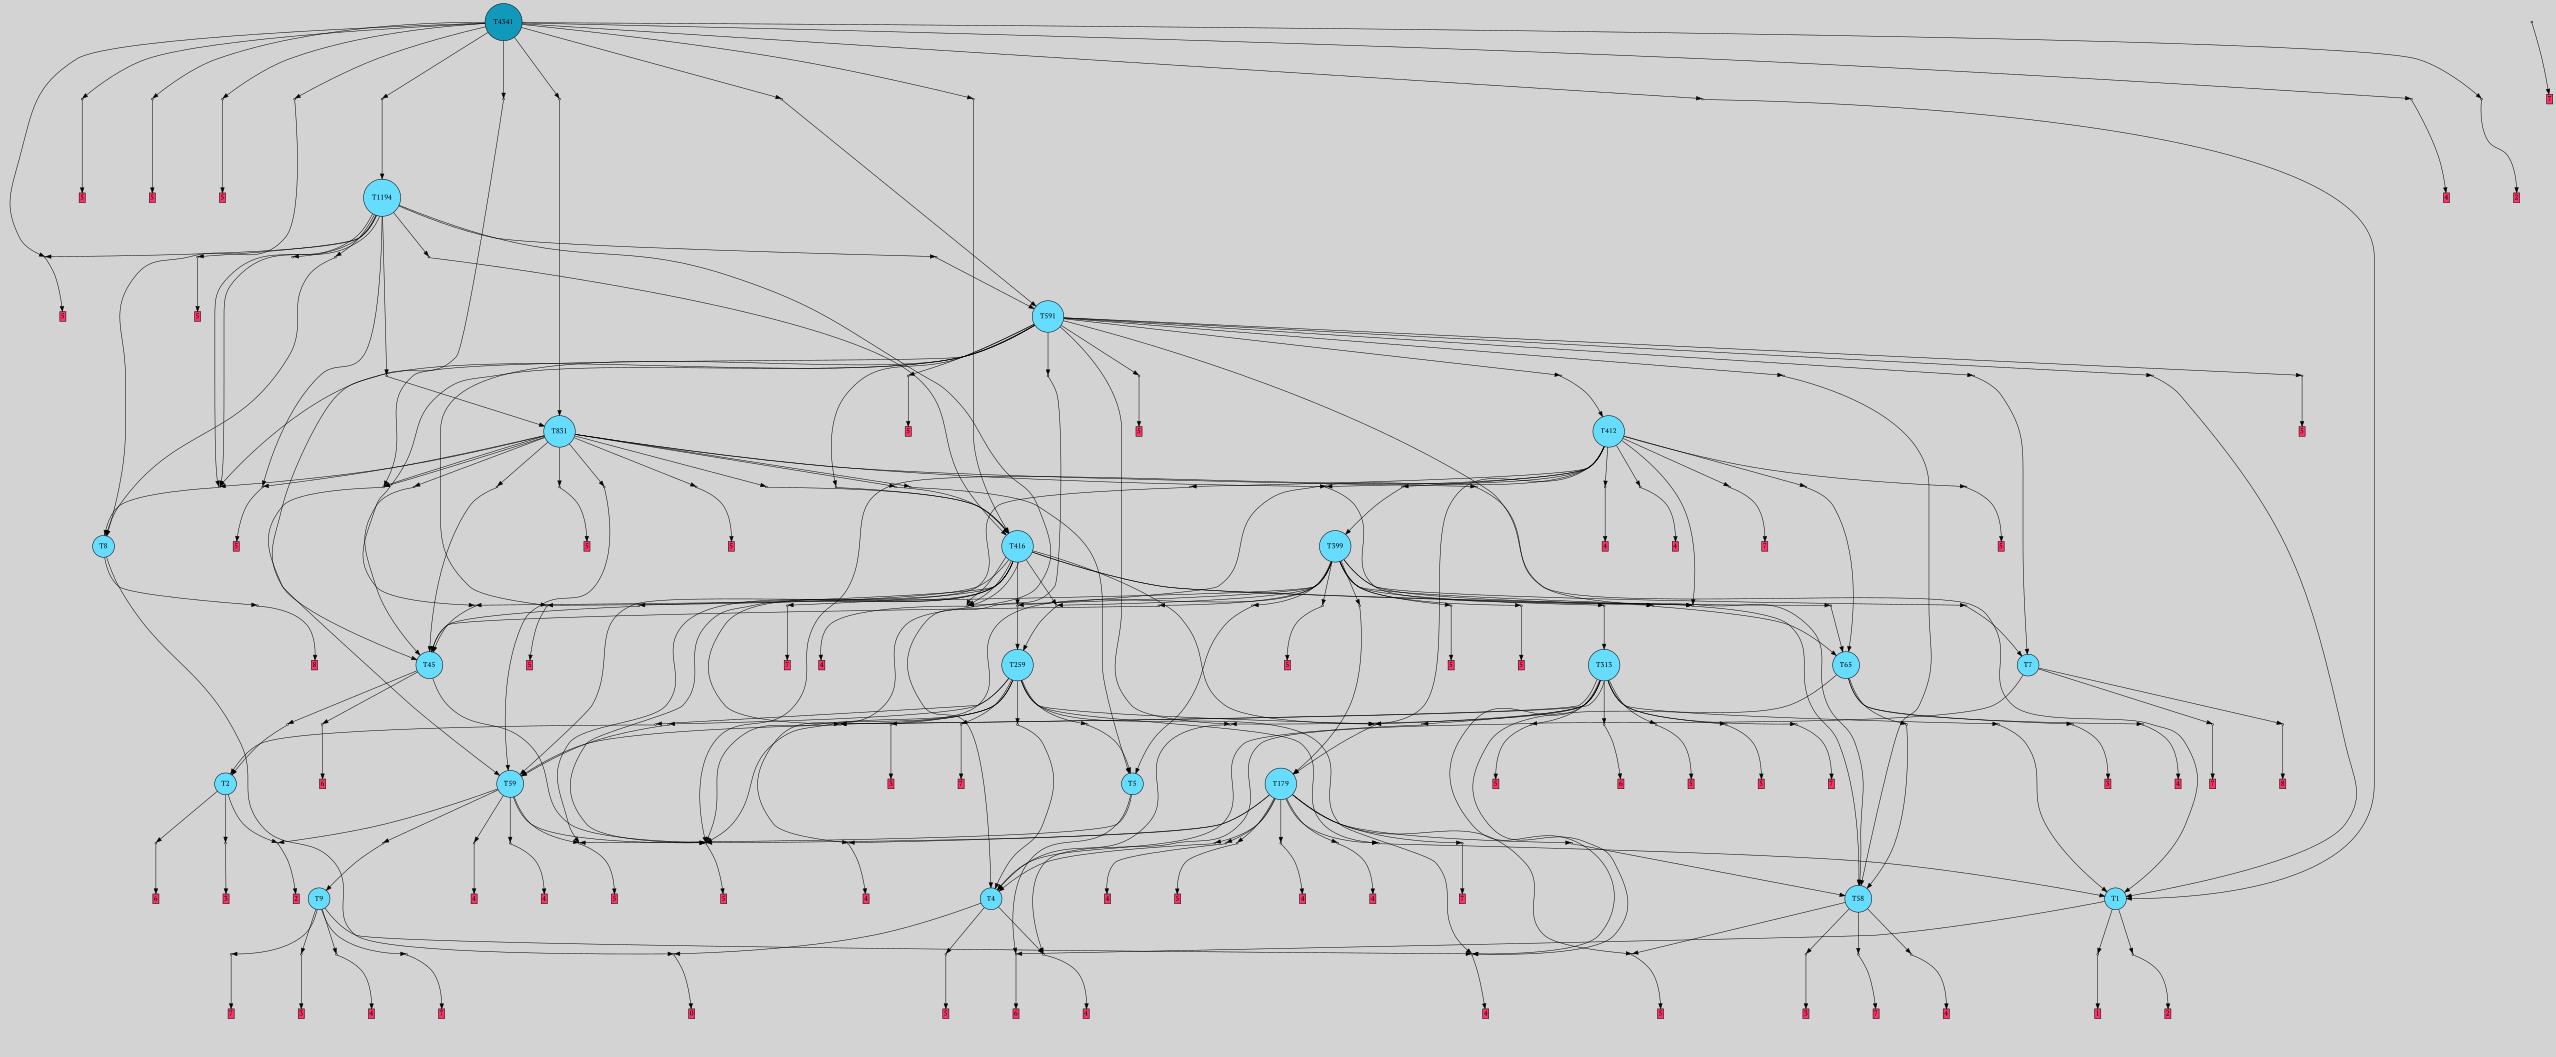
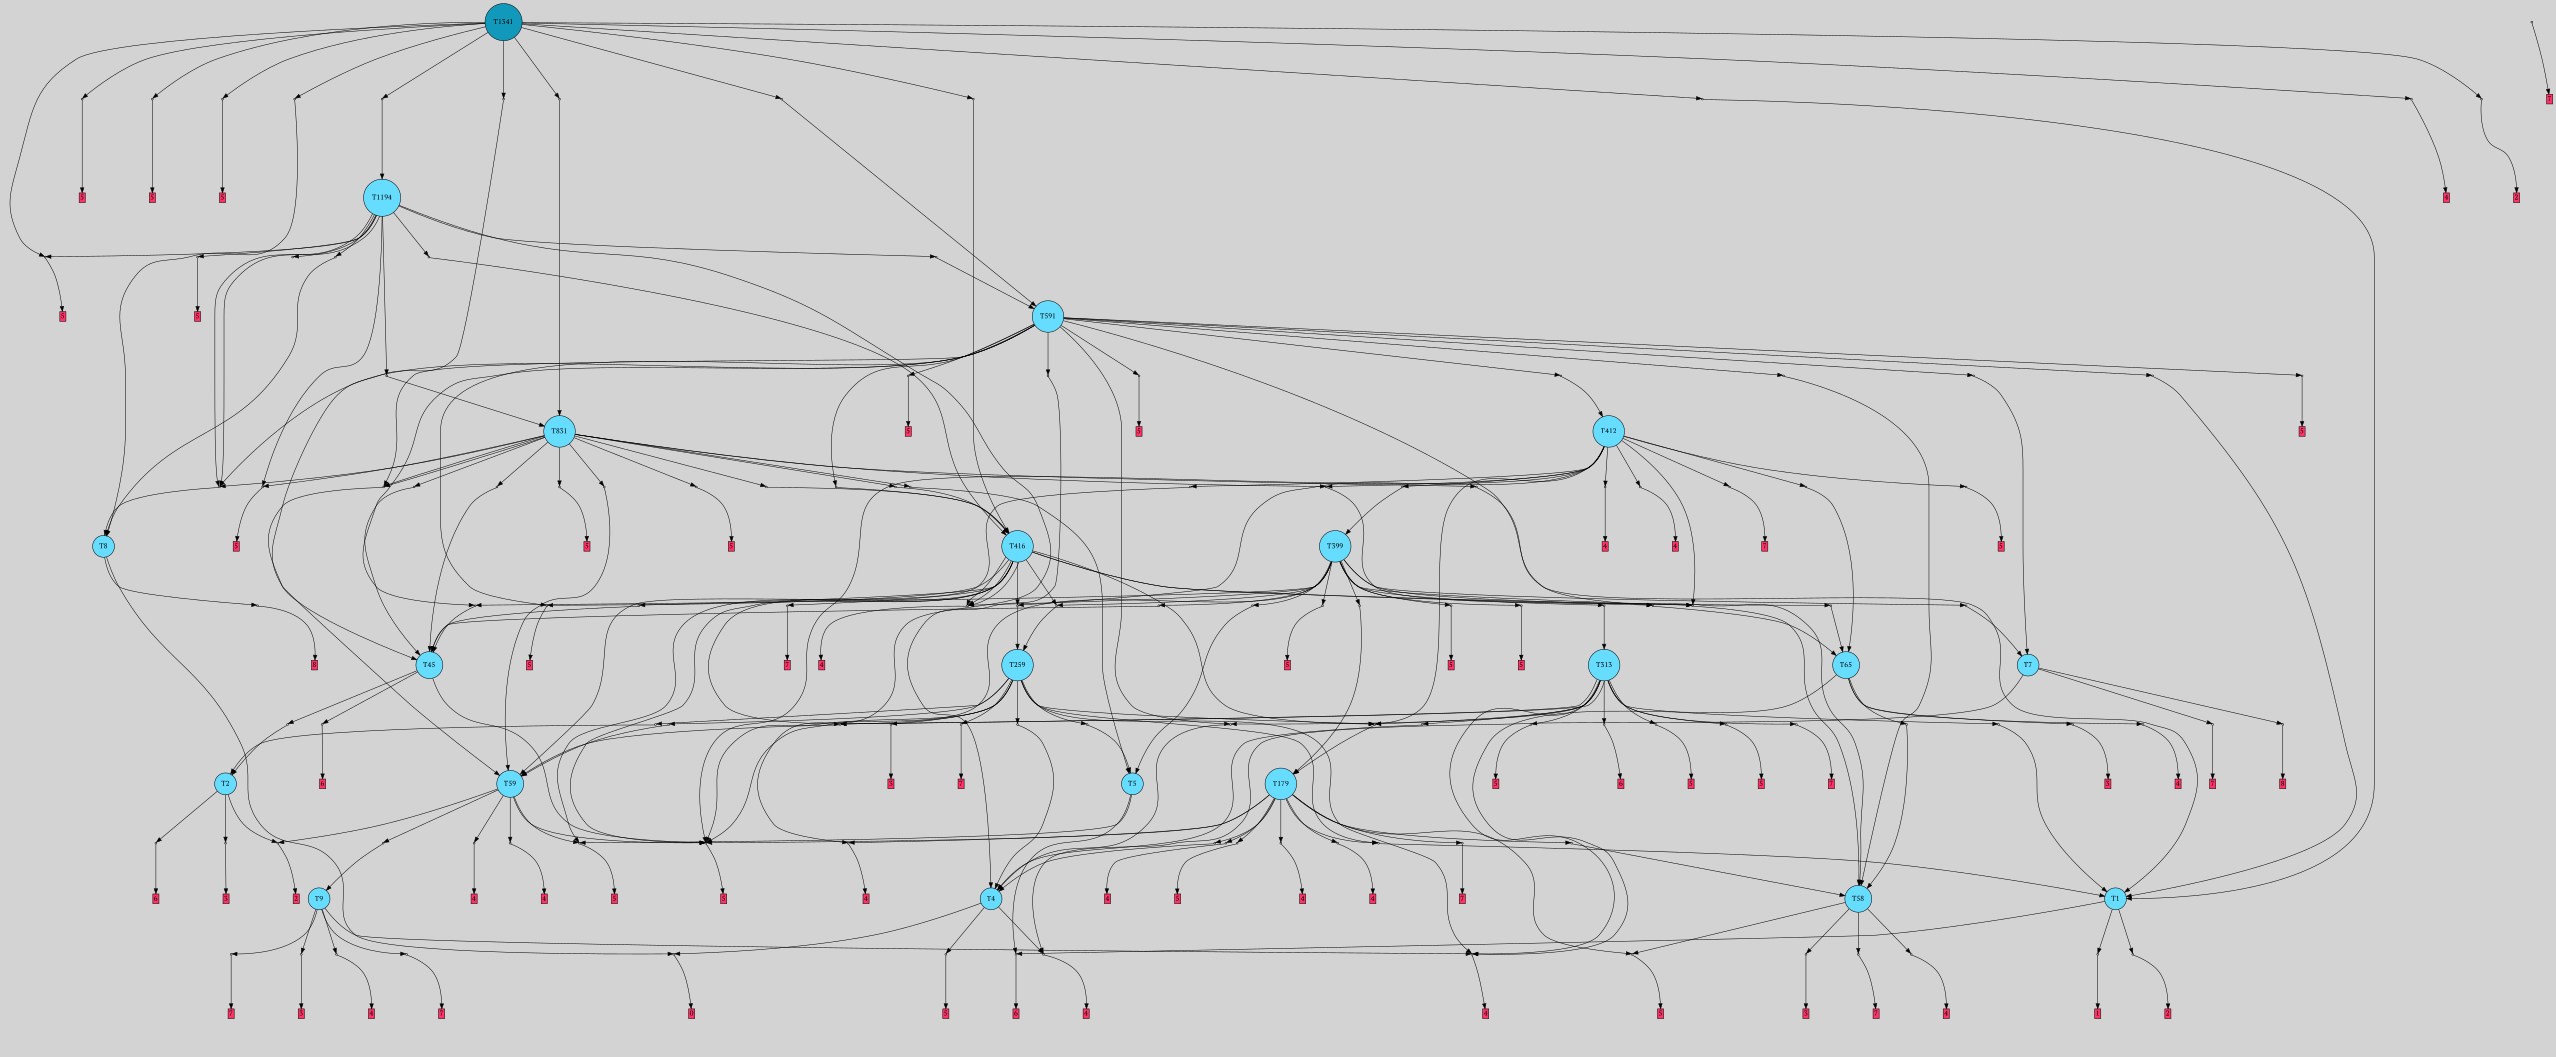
(504, 22) -> (504, 22)
